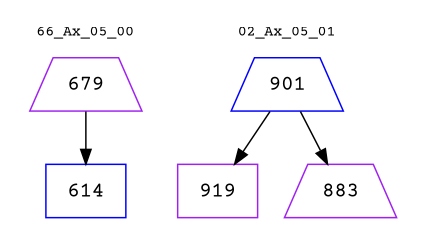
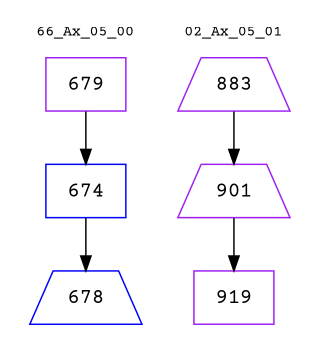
(86, 84) -> (86, 84)
(287, 84) -> (234, 191)
(310, 131) -> (234, 130)
(86, 191) -> (86, 191)
none -> (86, 298)
